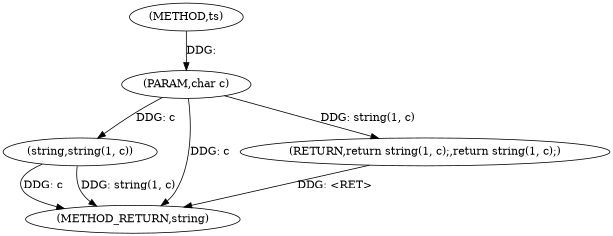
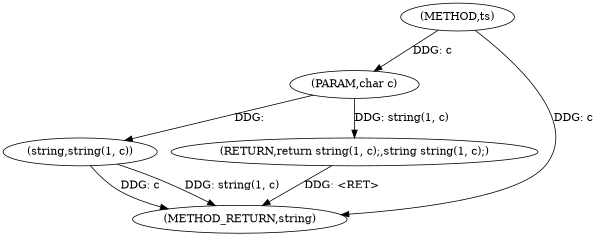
(203, 51) -> (432, 51)
(156, 118) -> (251, 118)
(189, 152) -> (531, 177)
(425, 152) -> (355, 152)
